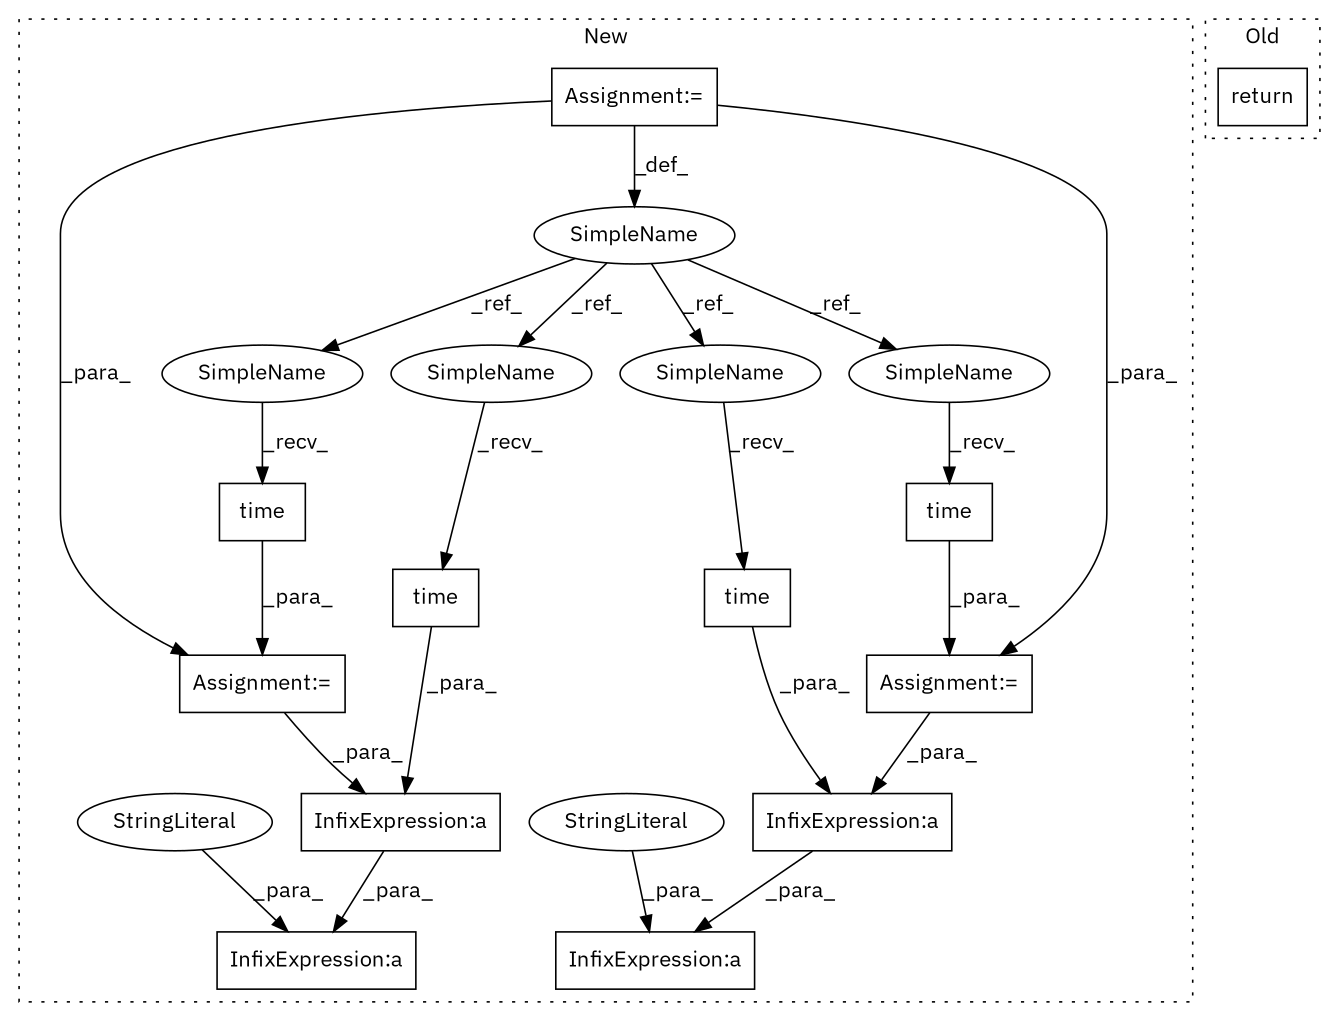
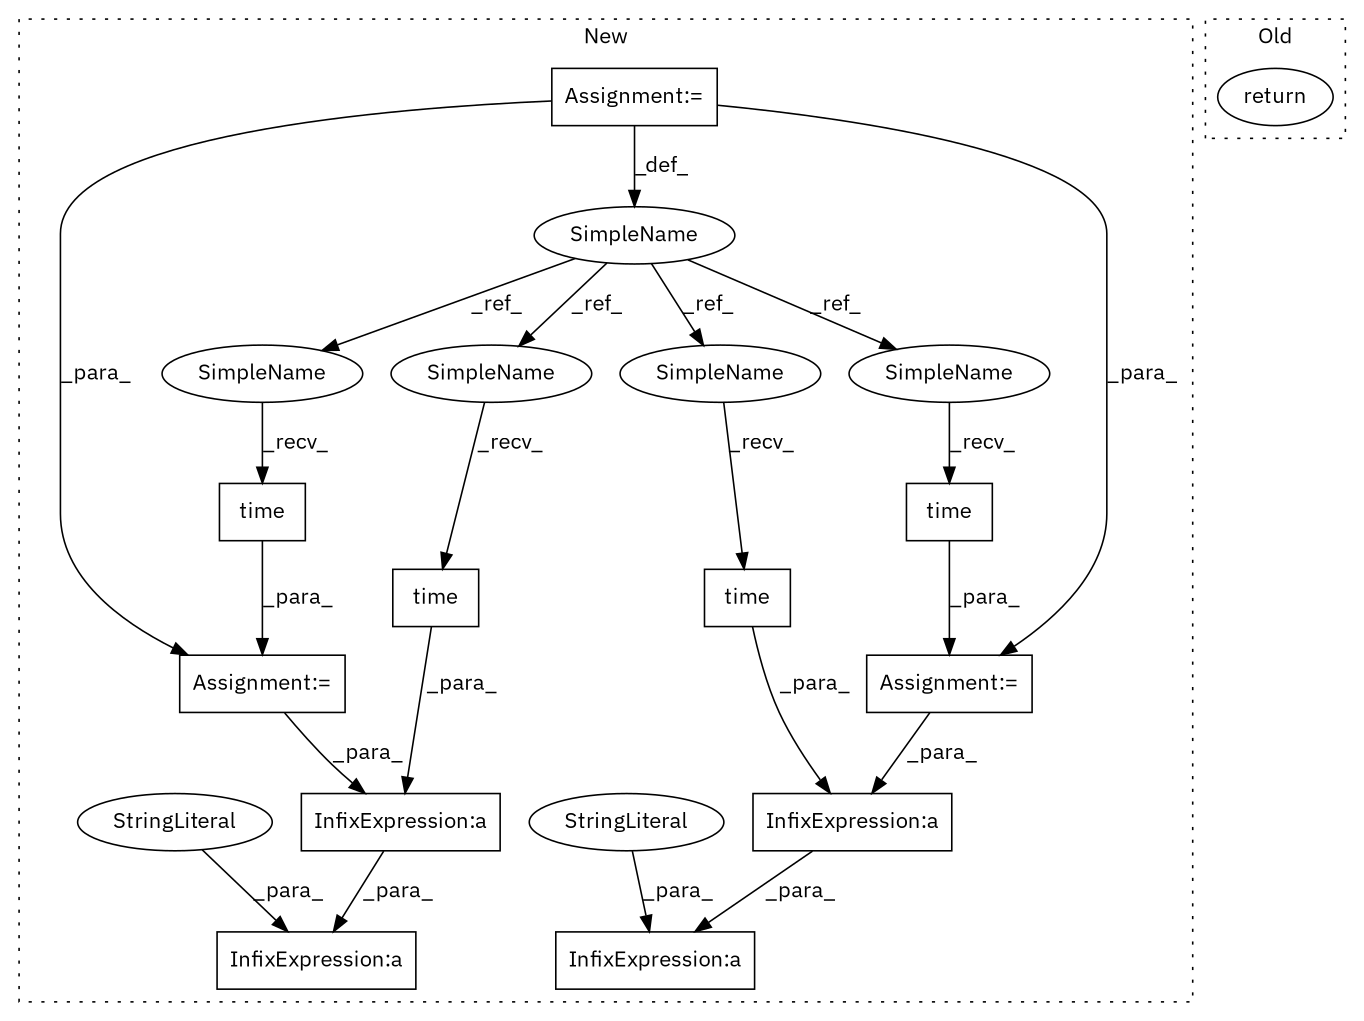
(1263, 97) -> (1275, 97)
